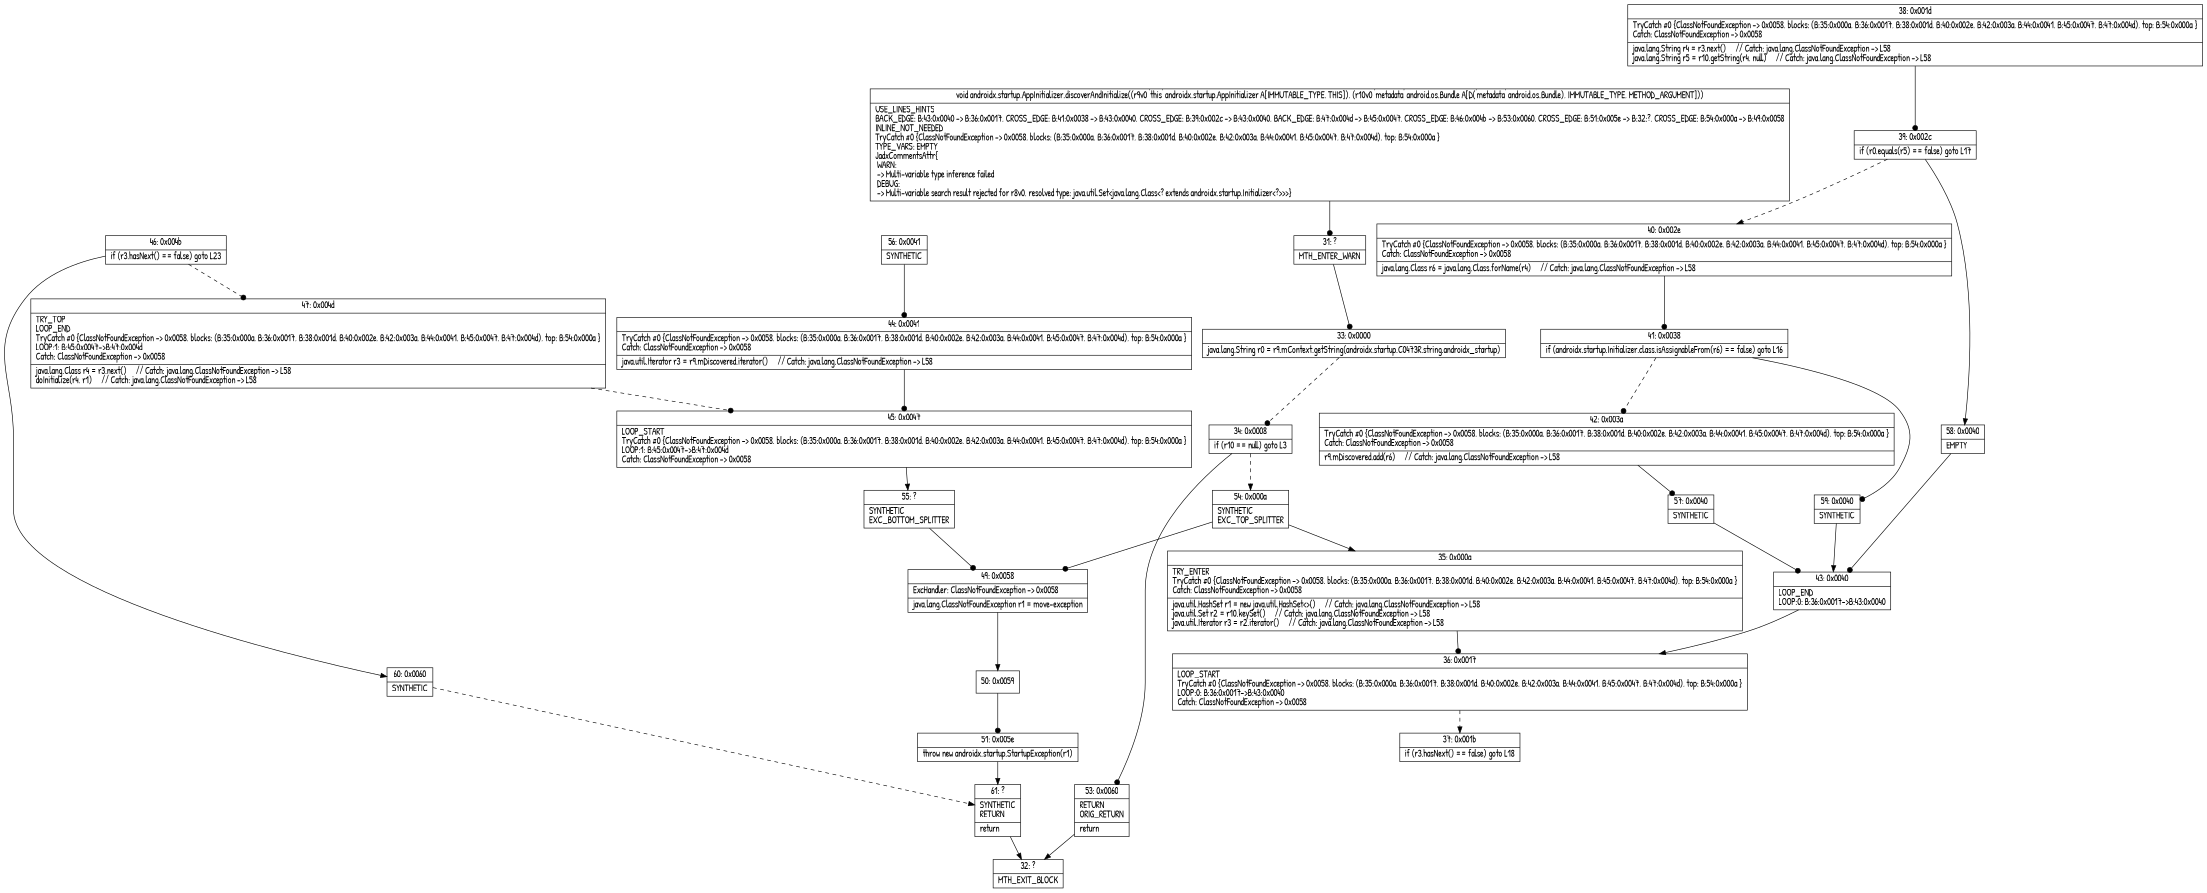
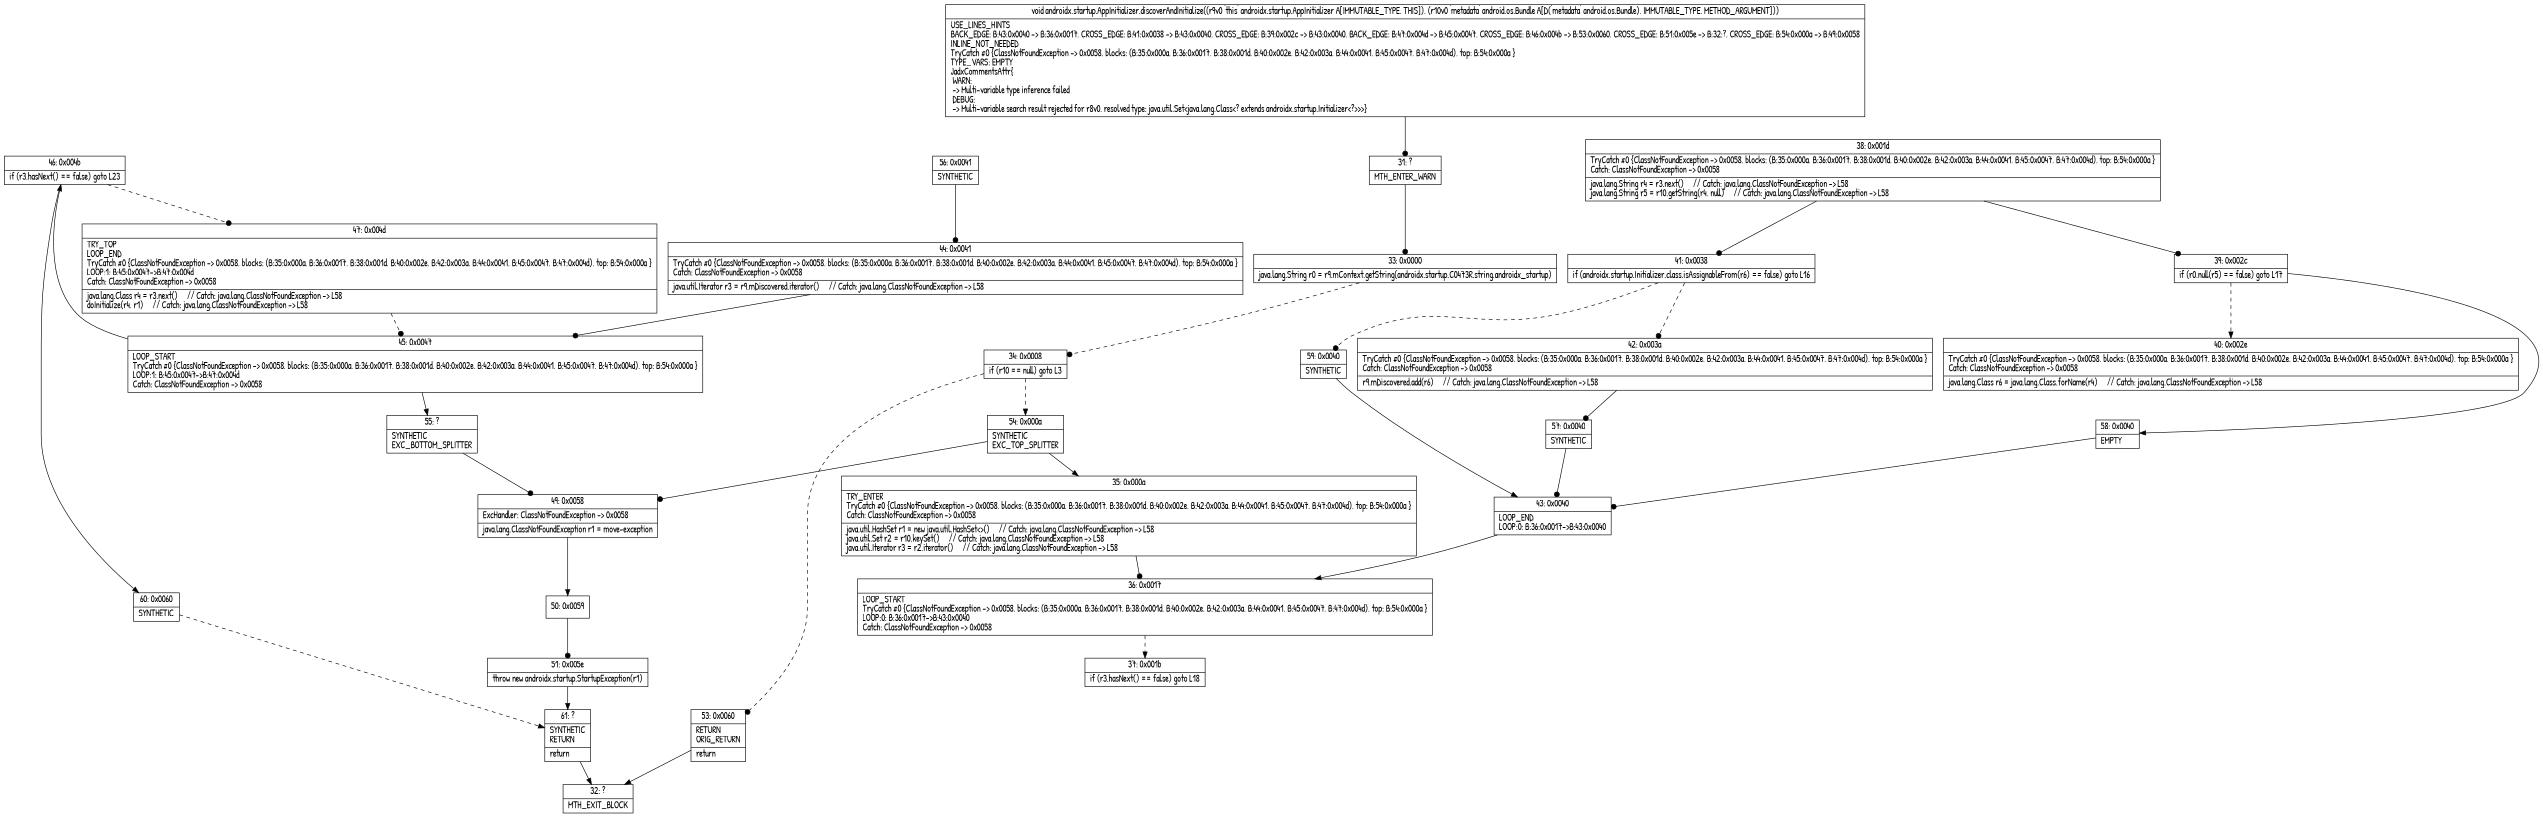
(1915, 152) -> (2231, 275)
none -> (59, 283)
(1664, 300) -> (1769, 226)
(1880, 395) -> (1497, 320)
(1145, 604) -> (810, 501)
